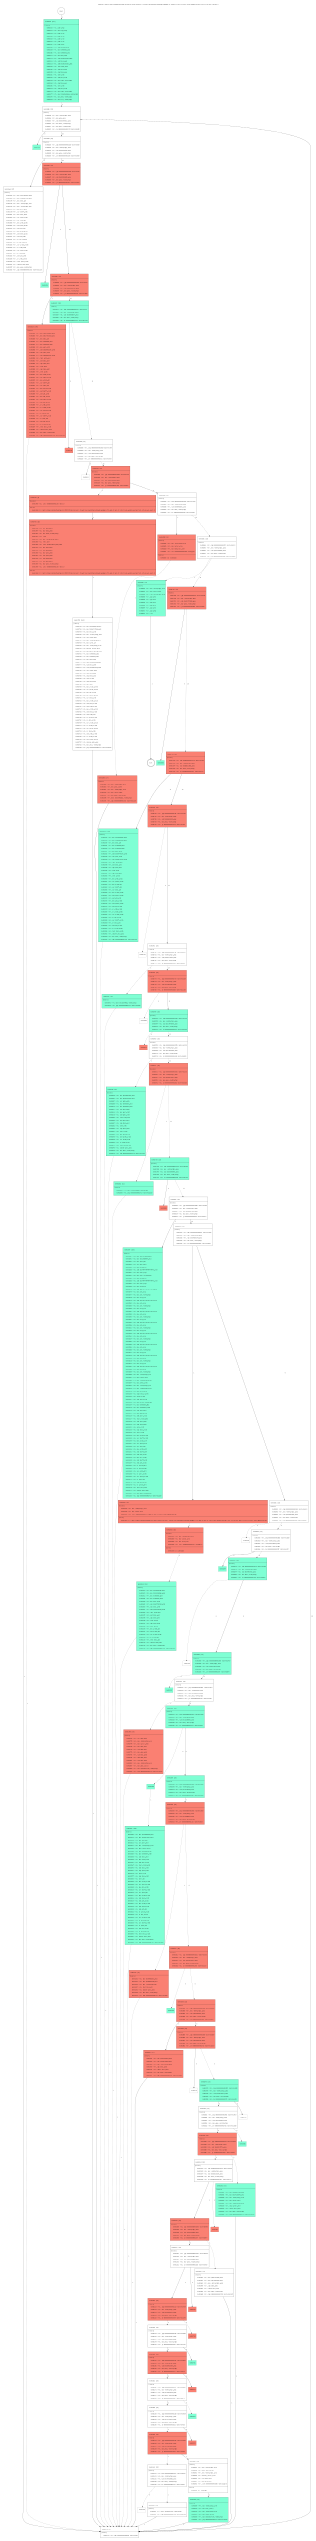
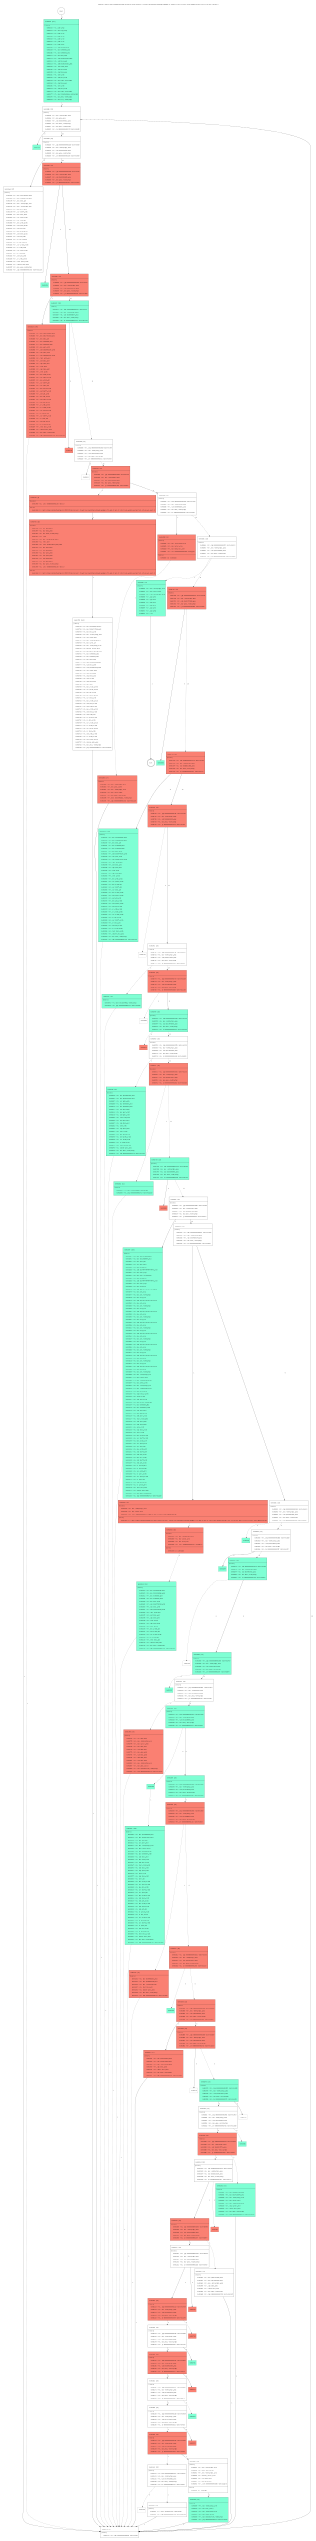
(246, 1540) -> (246, 1540)
